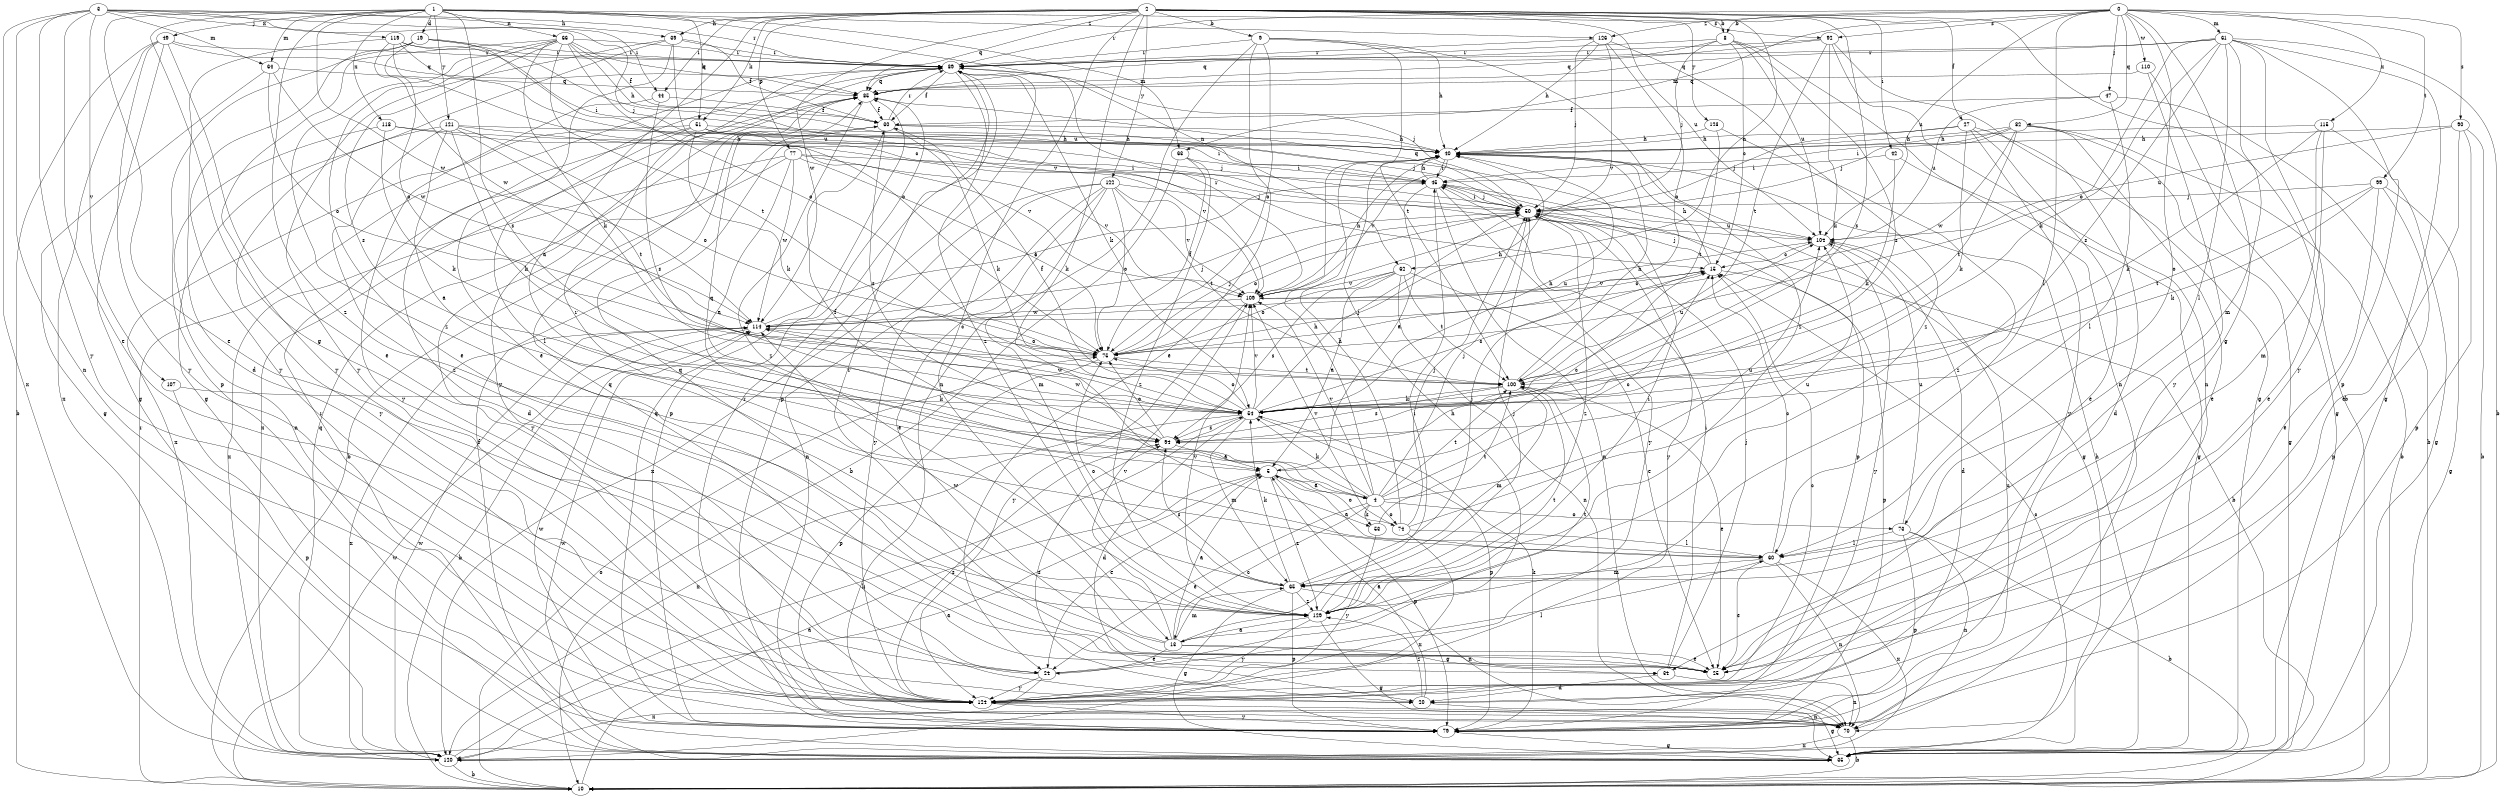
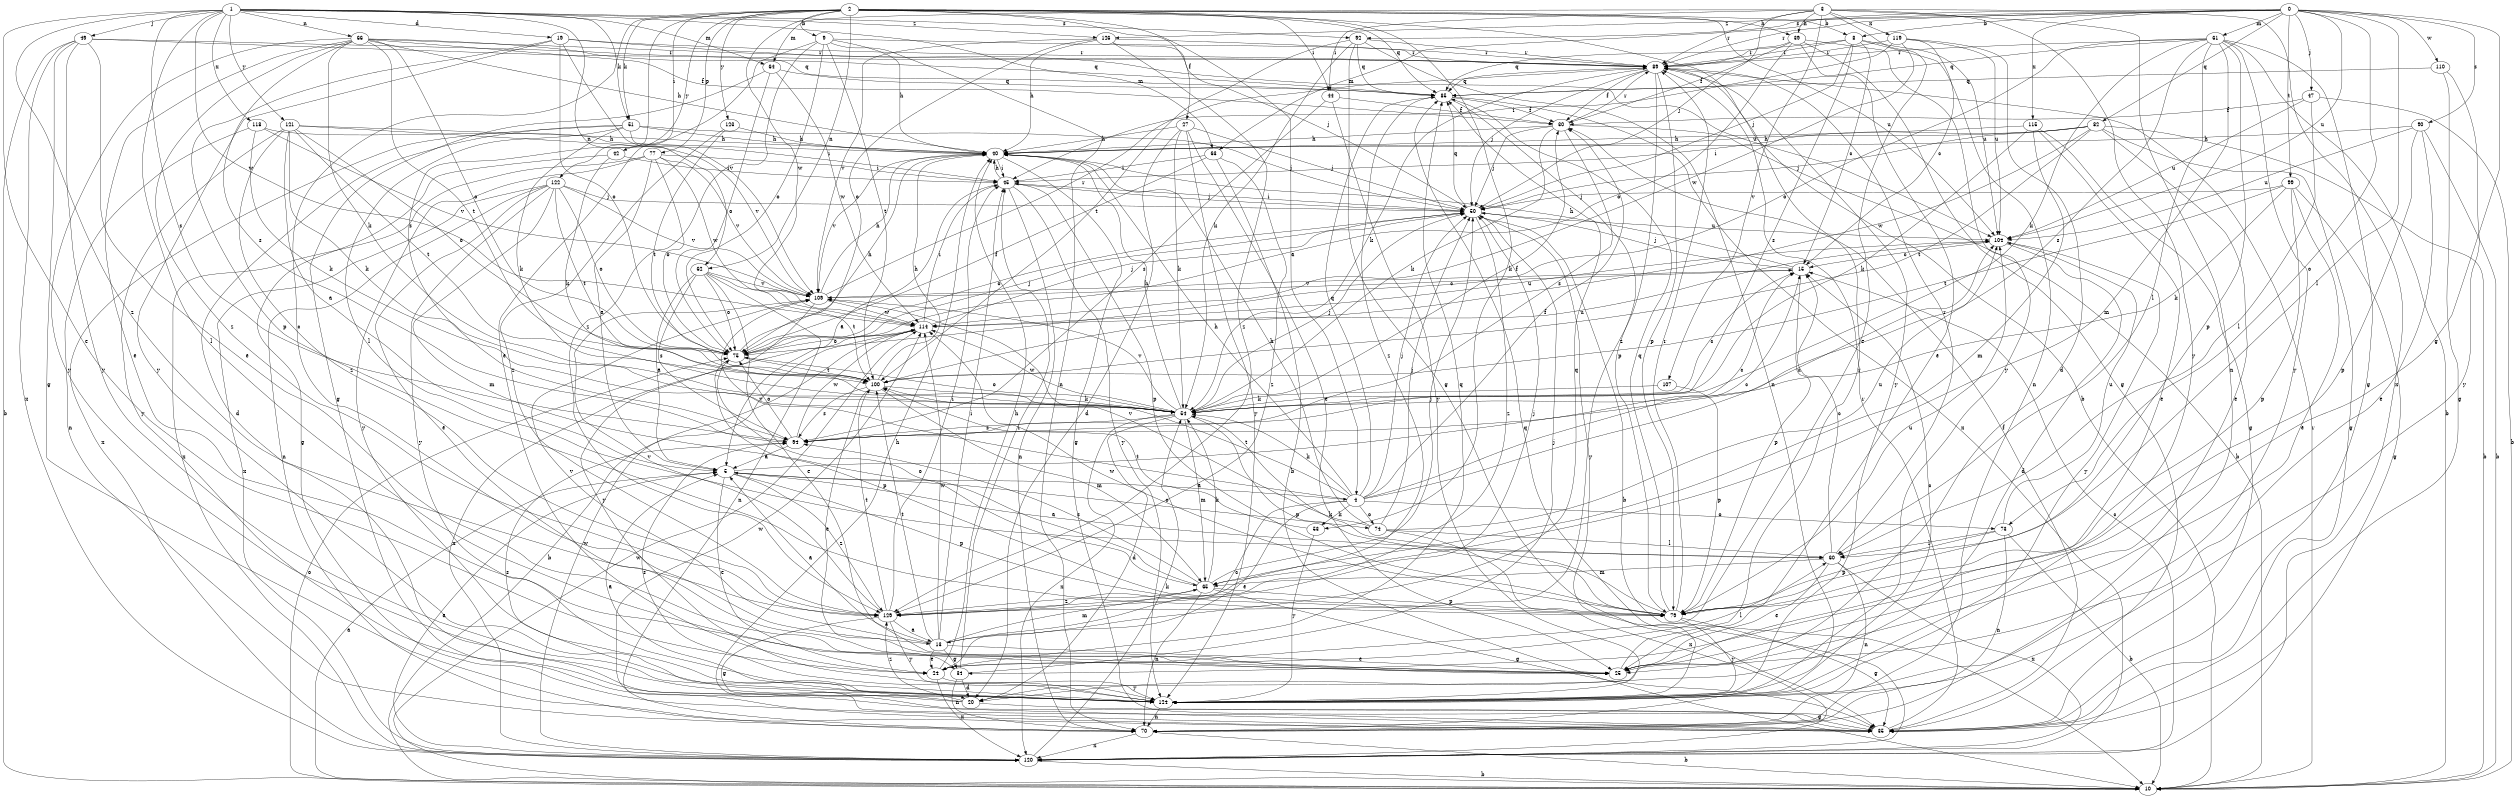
(319, 342) -> (211, 342)
(1213, 717) -> (1502, 700)
